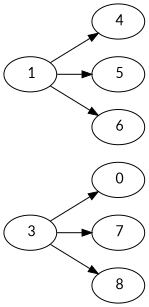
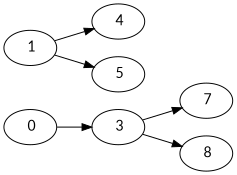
(118, 127) -> none
(70, 209) -> (70, 127)
